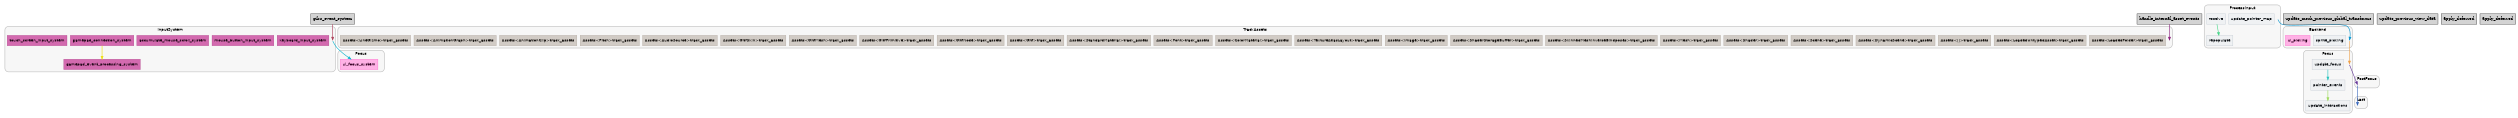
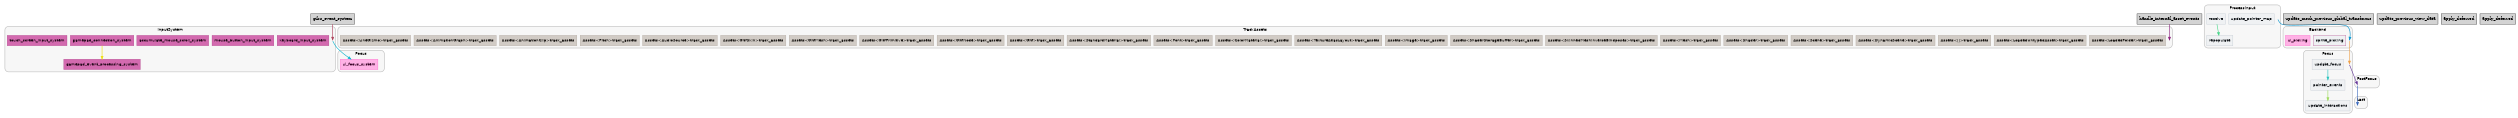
(2330, 41) -> (2330, 41)
